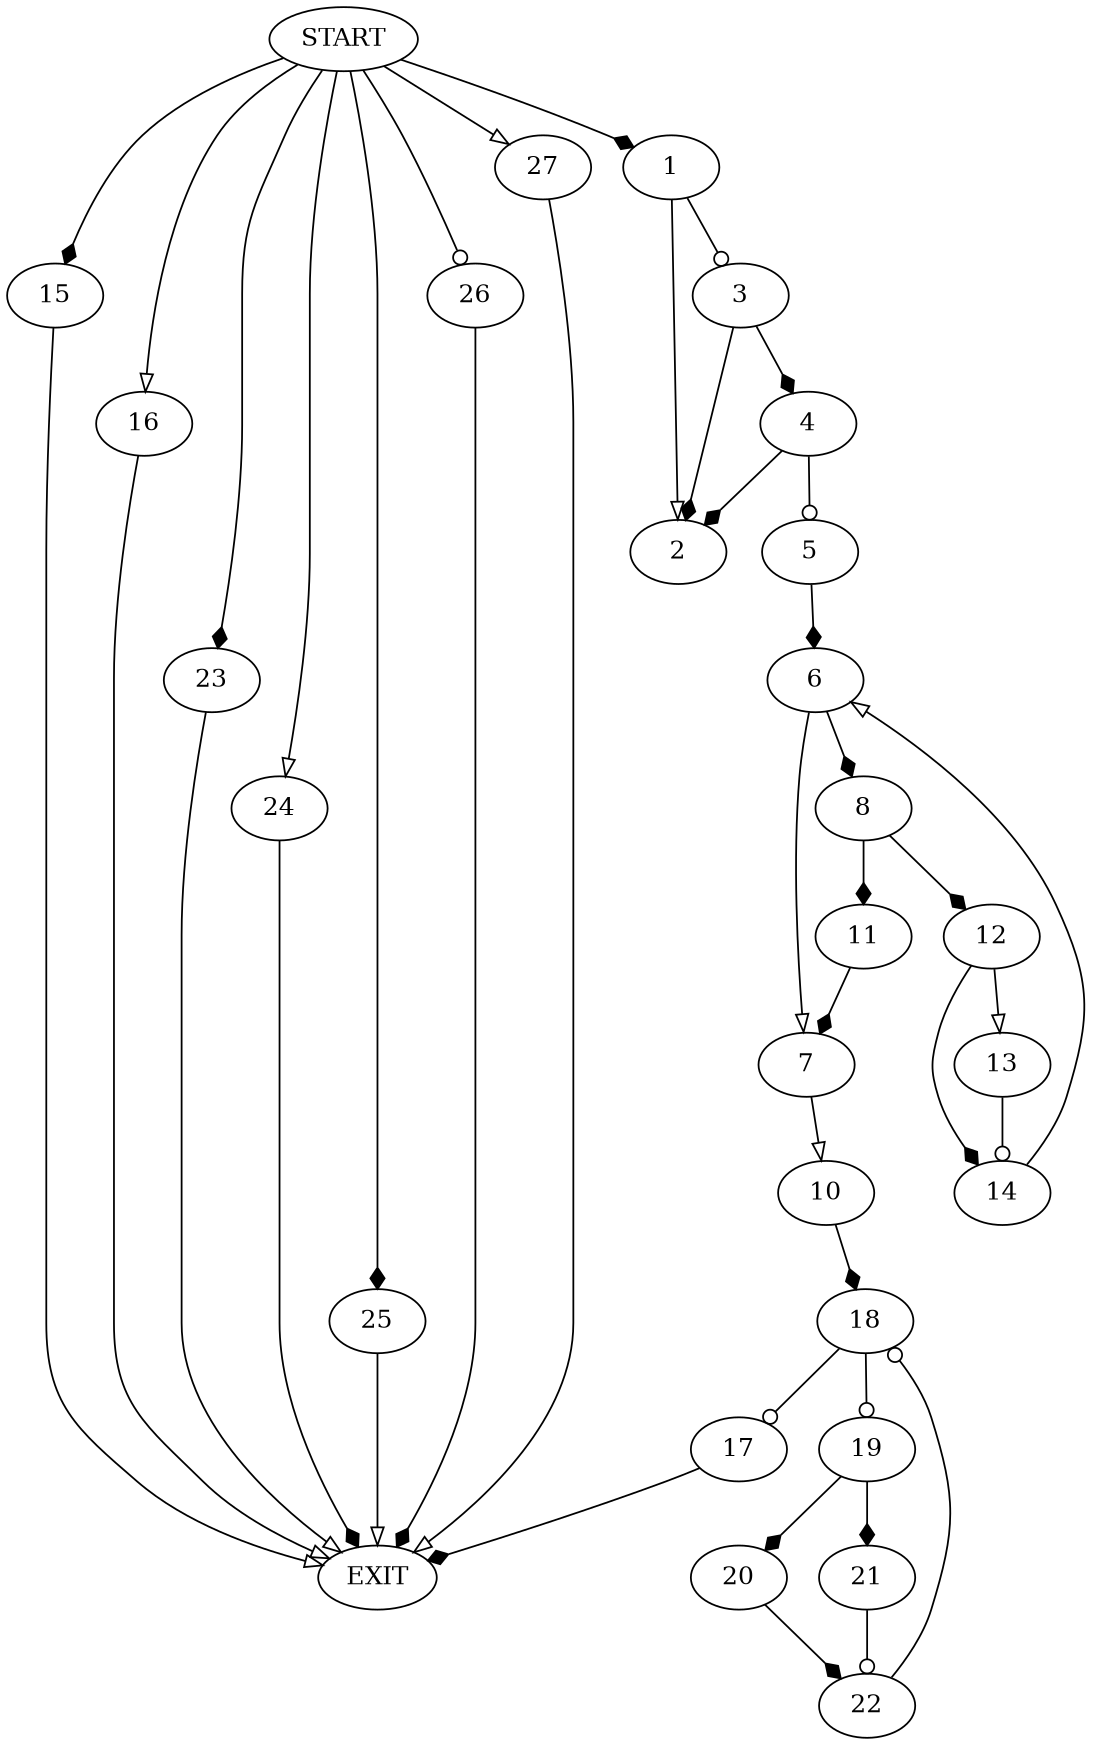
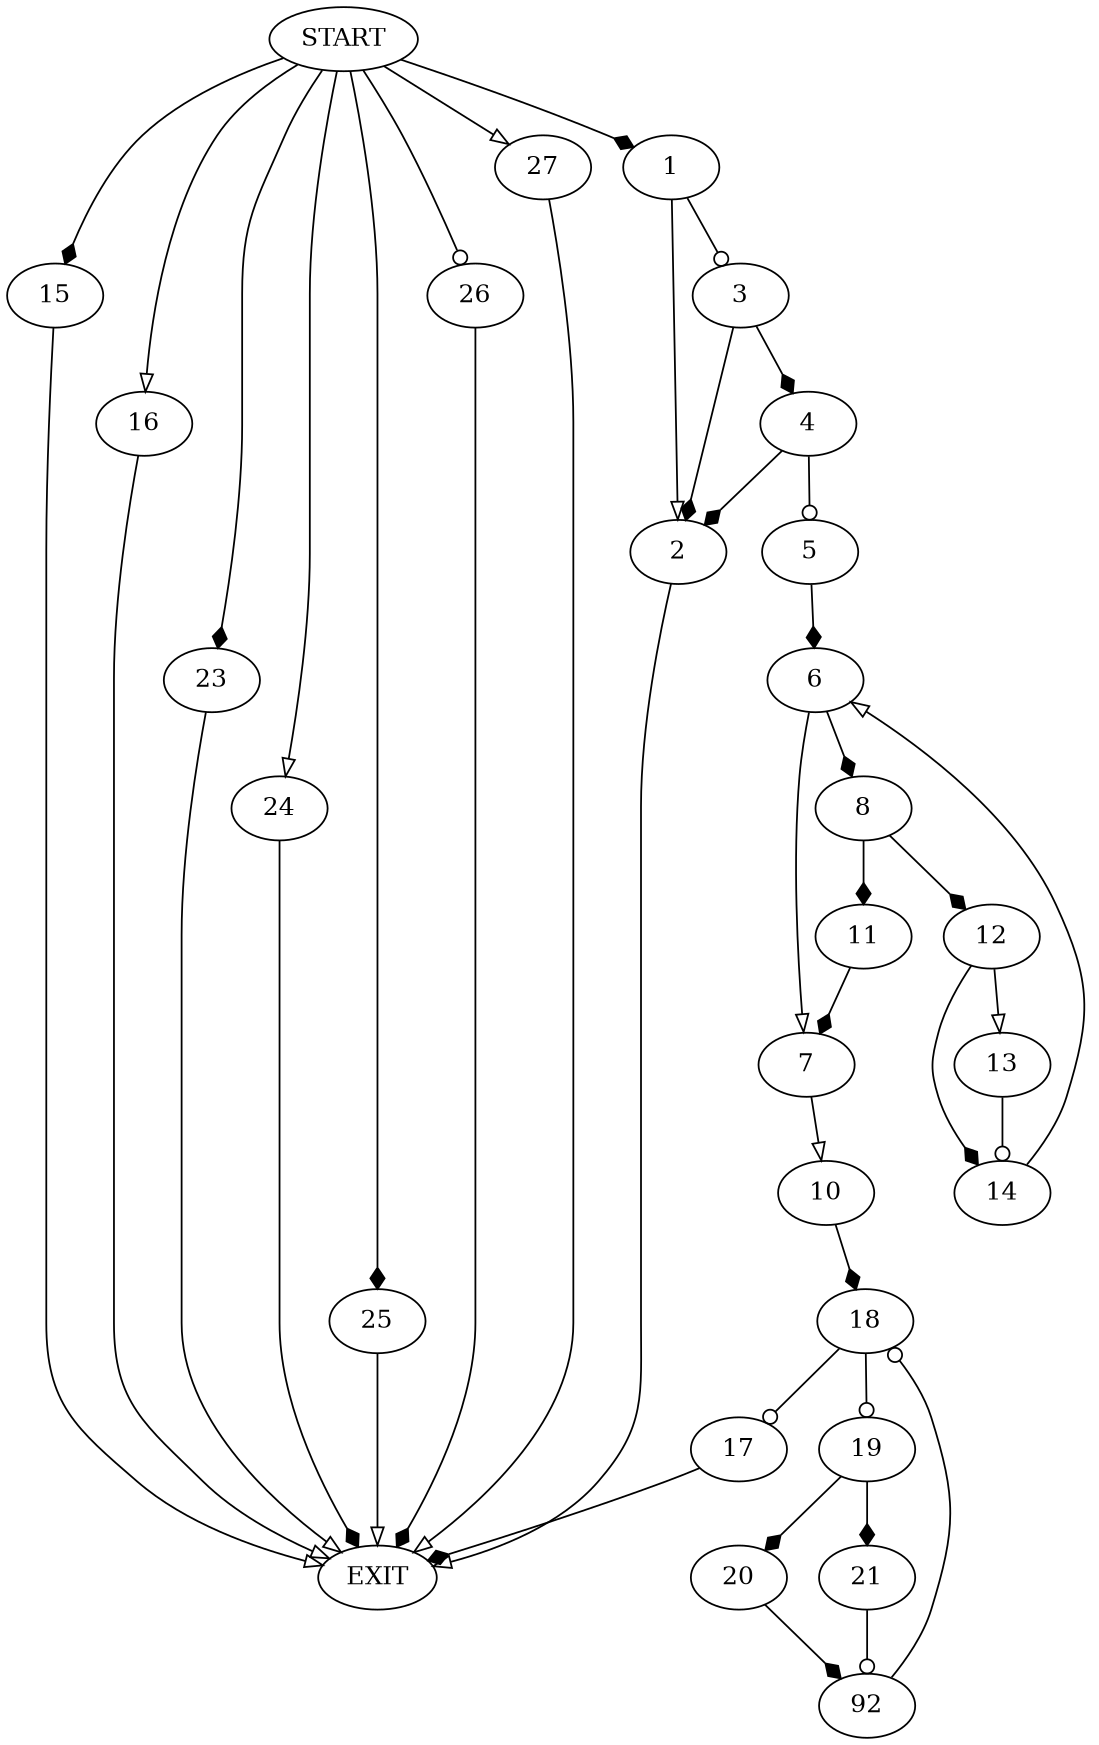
none -> (641, 1122)
(867, 1706) -> (867, 1706)
